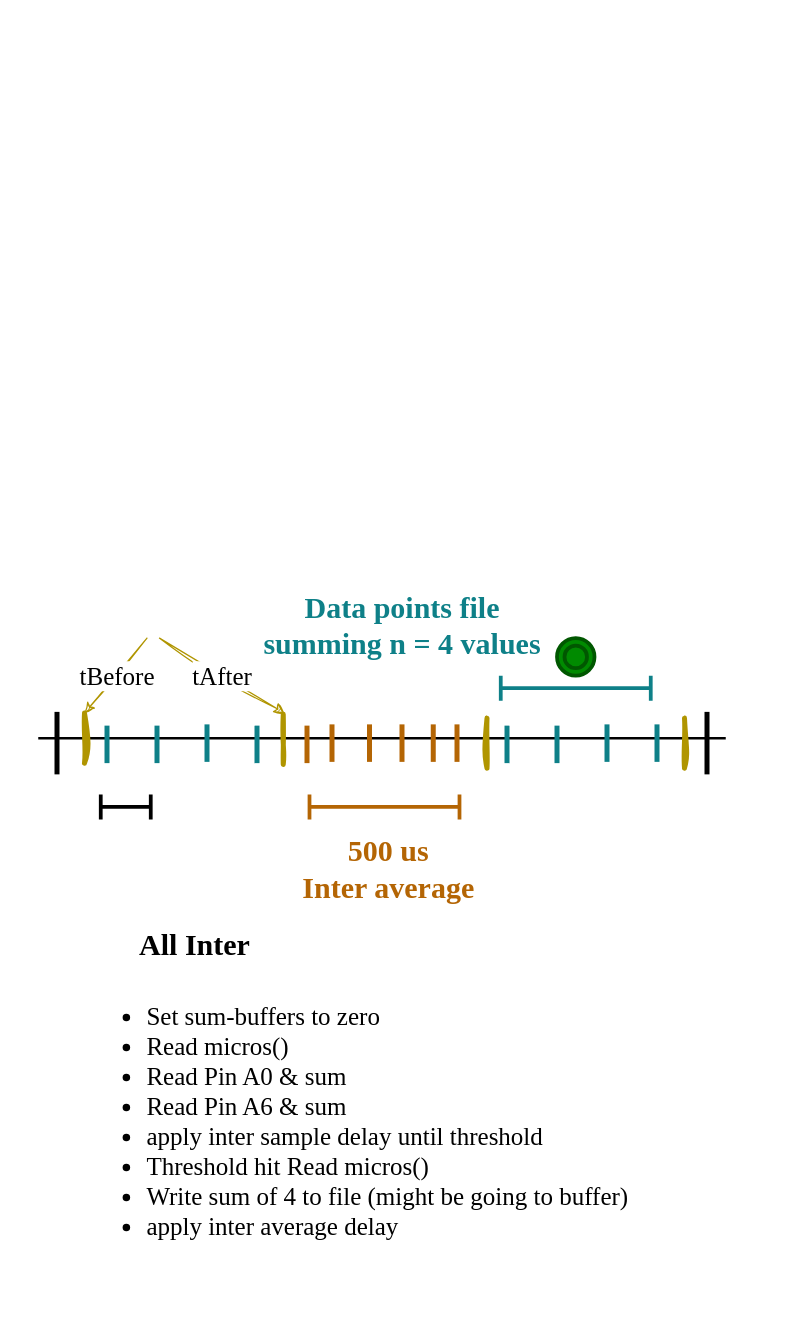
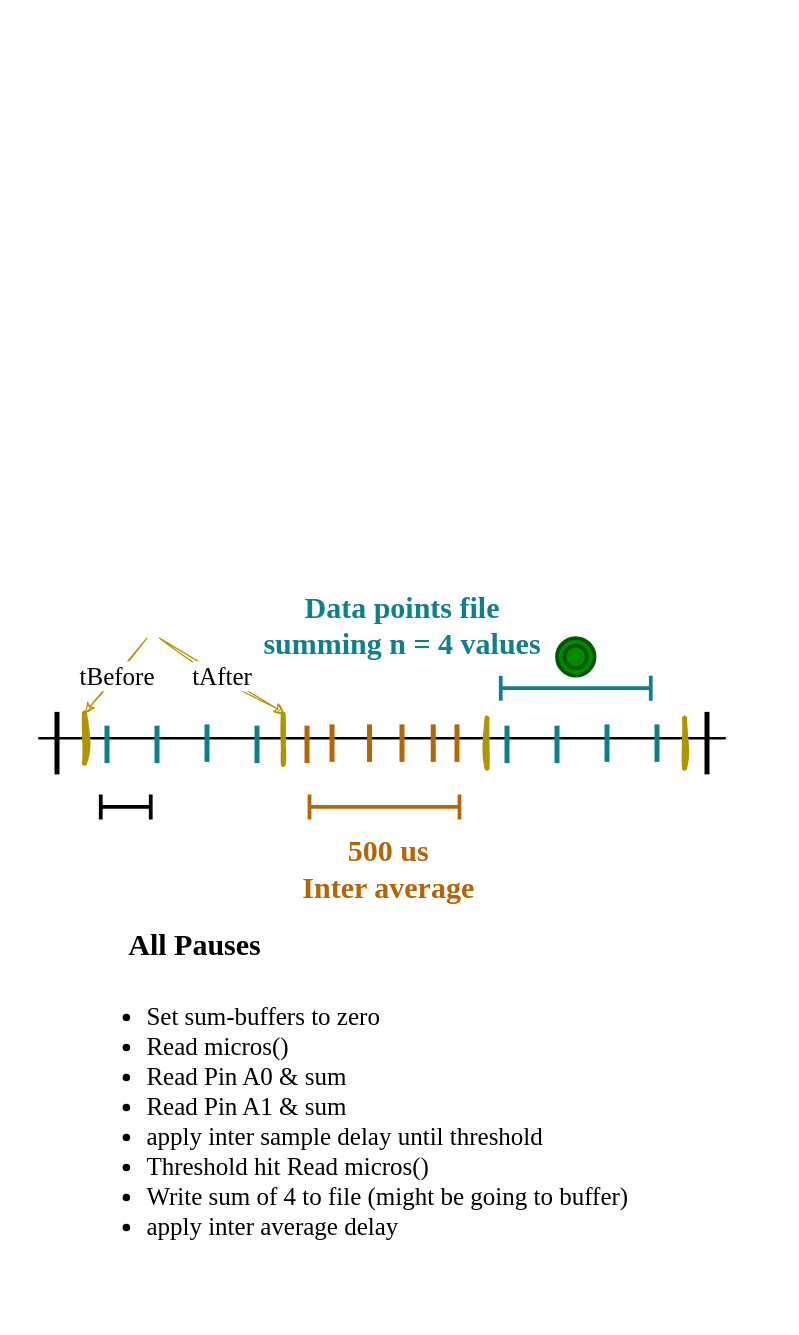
(195, 946) -> (195, 946)
(391, 1121) -> (391, 1121)
